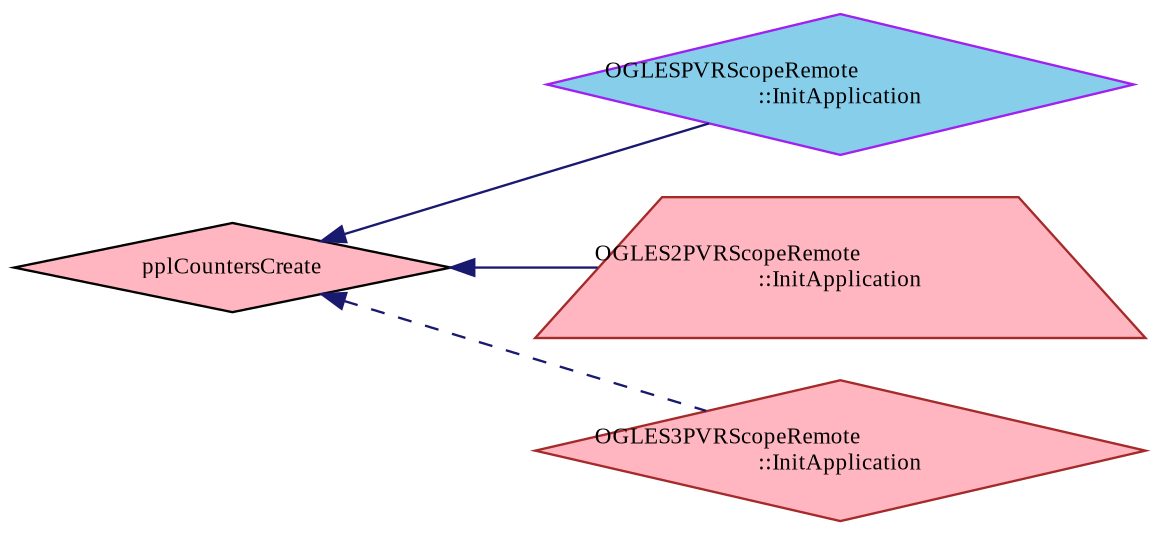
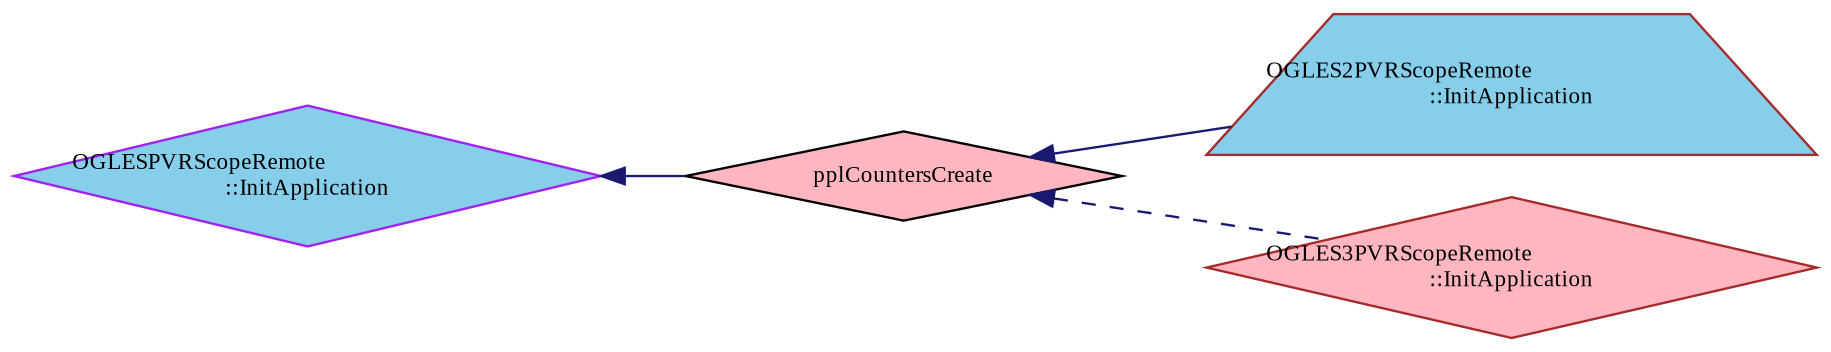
(527, 179) -> (655, 176)
(840, 268) -> (1512, 84)
